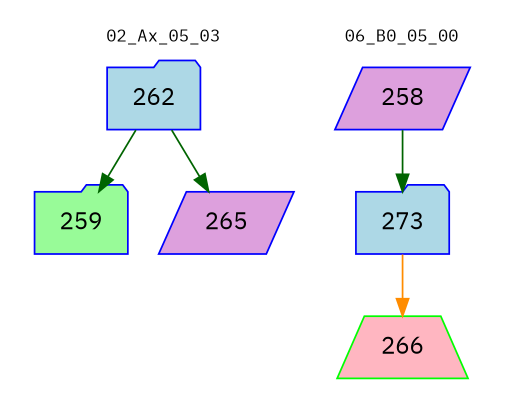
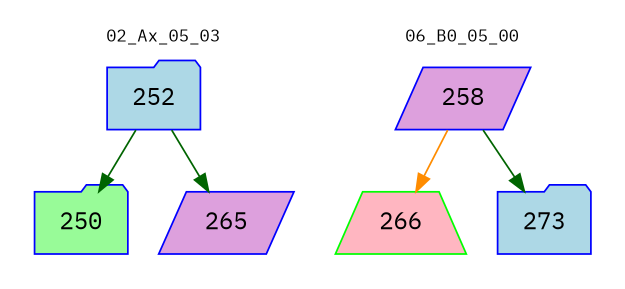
(154, 98) -> (154, 98)
(81, 223) -> (81, 223)
(403, 277) -> (436, 153)
